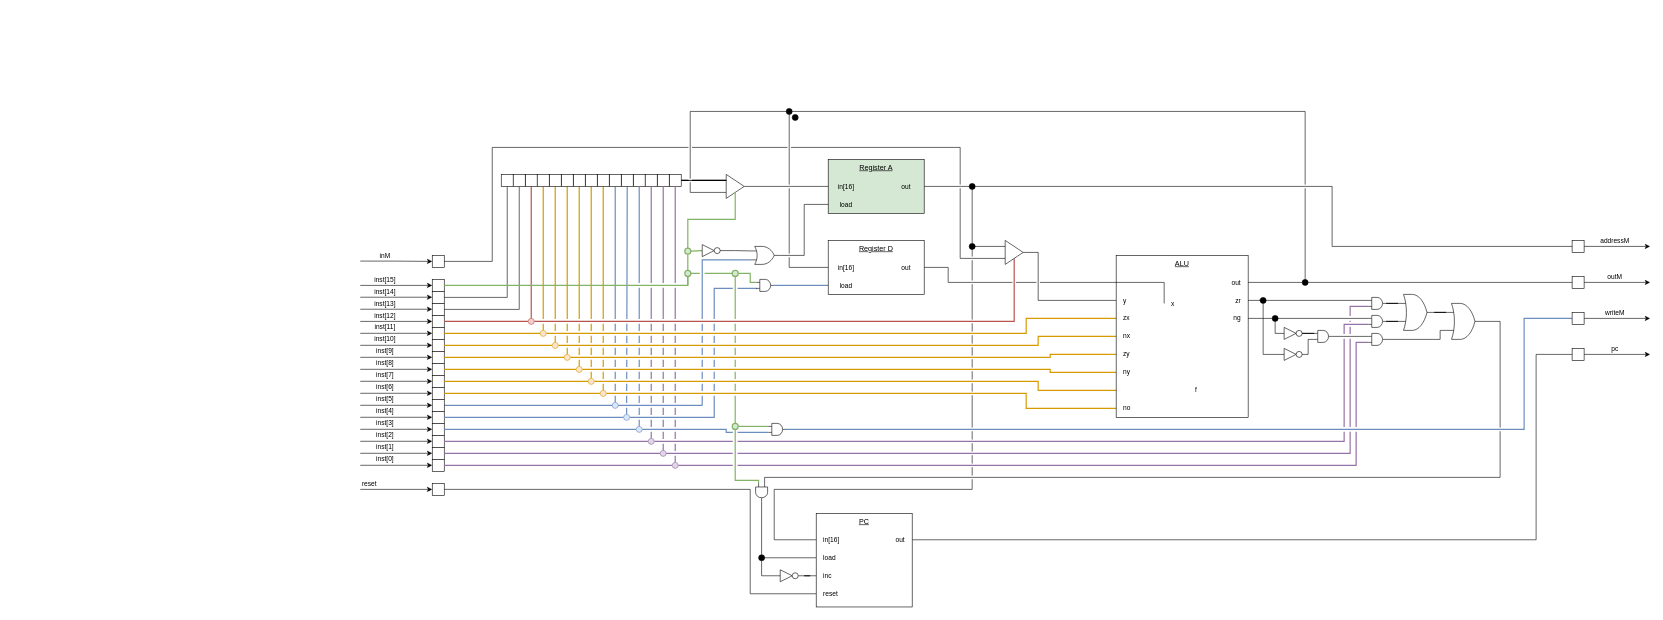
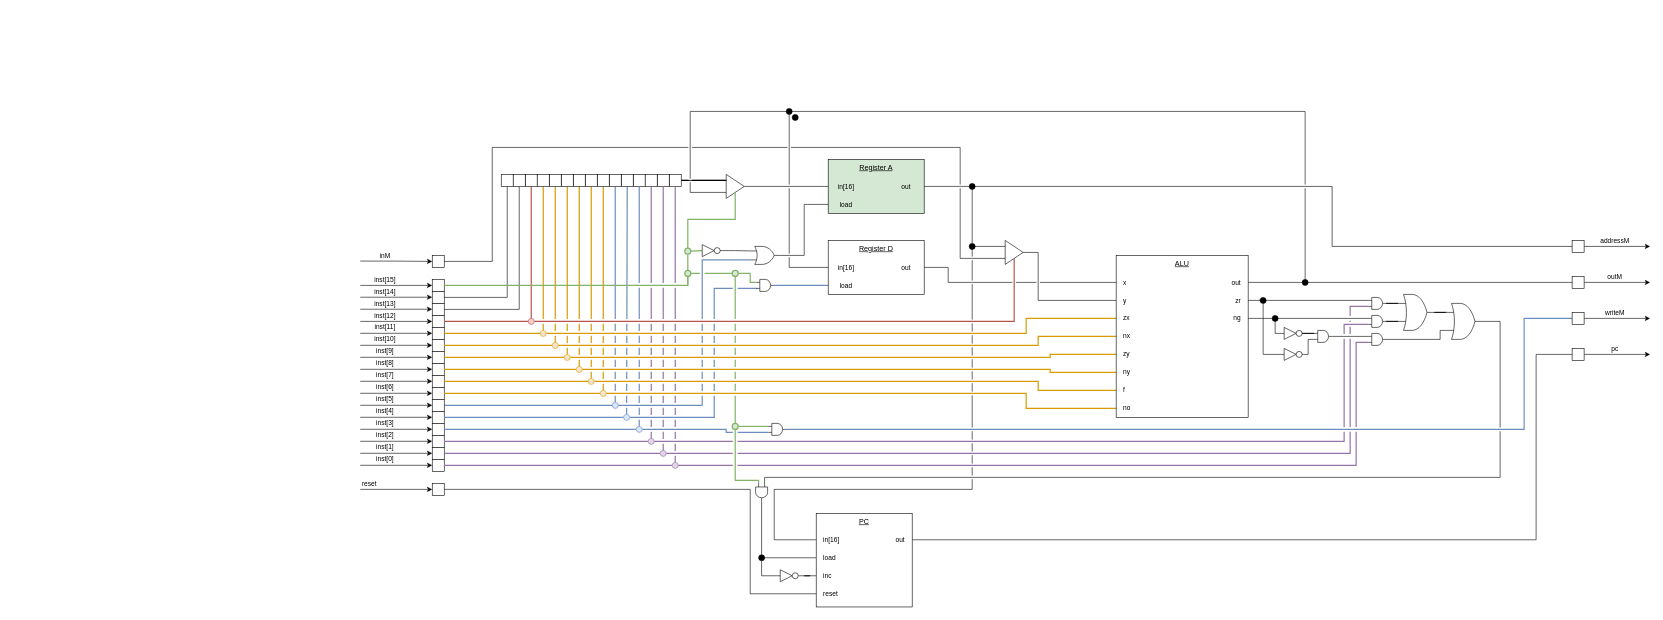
(1182, 303) -> (1134, 282)
(1206, 390) -> (1134, 390)
